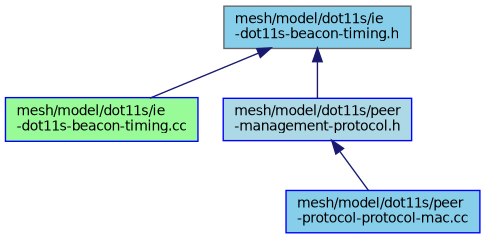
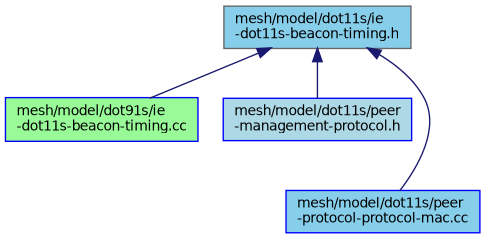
(102, 119) -> (102, 119)
(354, 171) -> (429, 116)
